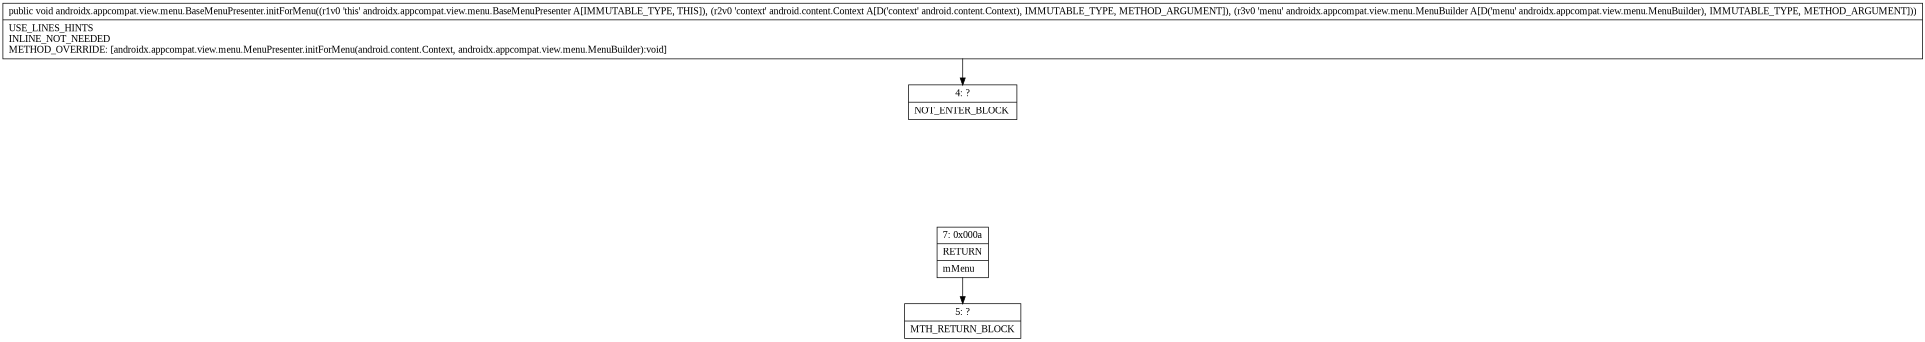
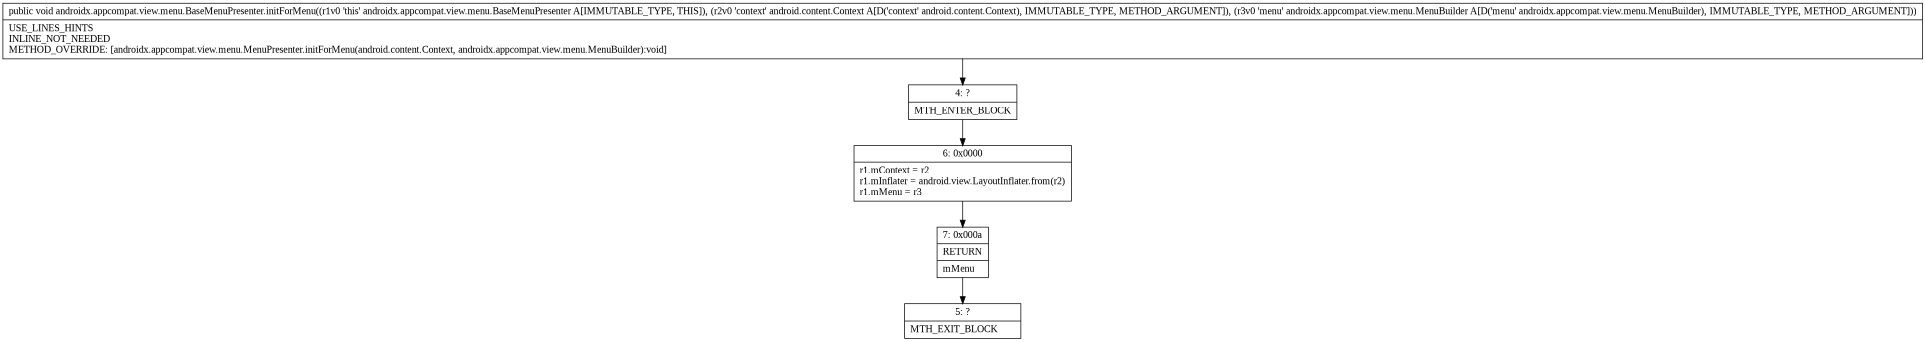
(962, 110) -> (963, 110)
none -> (963, 173)
(963, 329) -> (954, 329)
